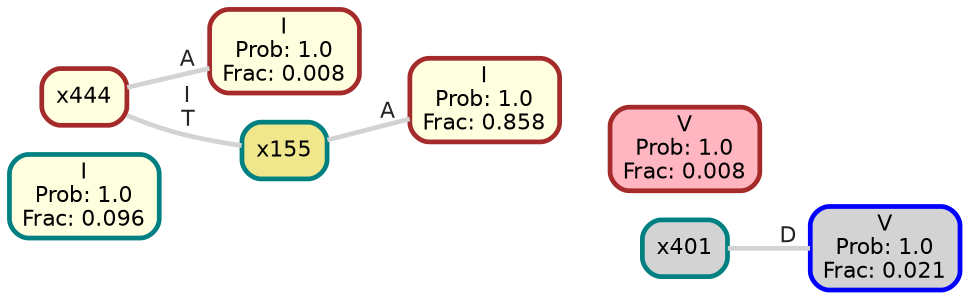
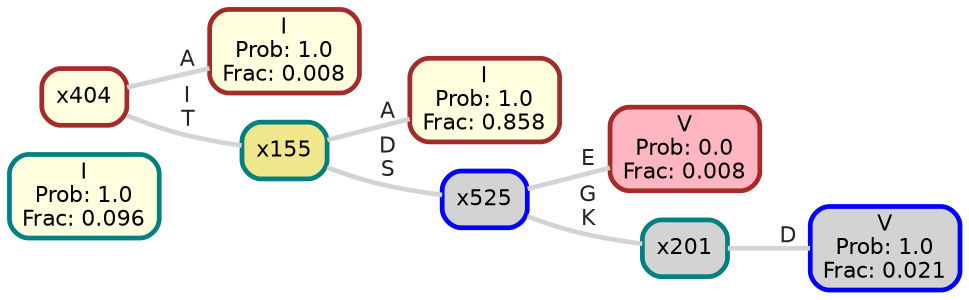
(84, 97) -> (84, 97)
(685, 149) -> (685, 149)
none -> (485, 199)
(685, 248) -> (685, 248)
